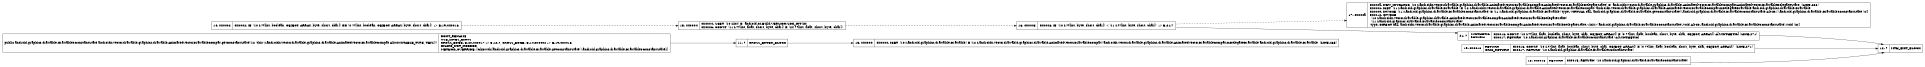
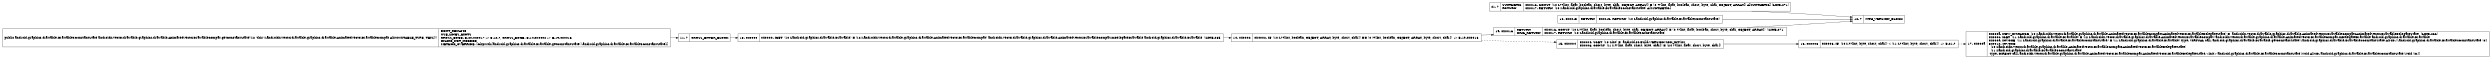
(930, 26) -> (1760, 44)
(1316, 30) -> none
none -> (1486, 35)
none -> (1226, 38)
(1906, 48) -> (1884, 19)
